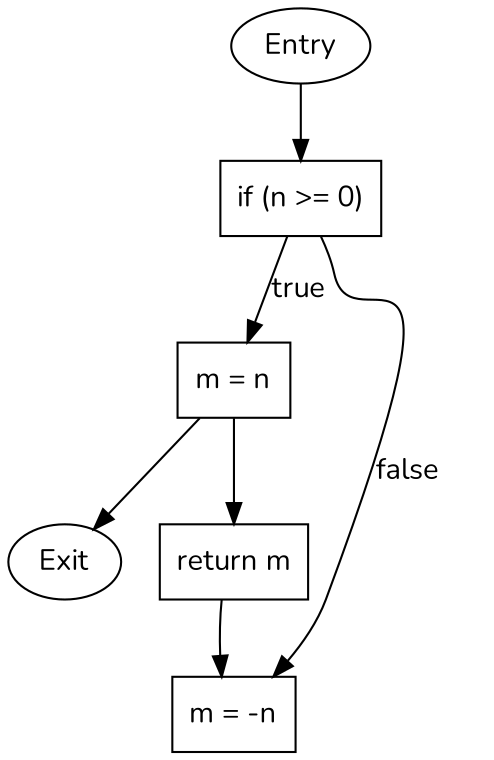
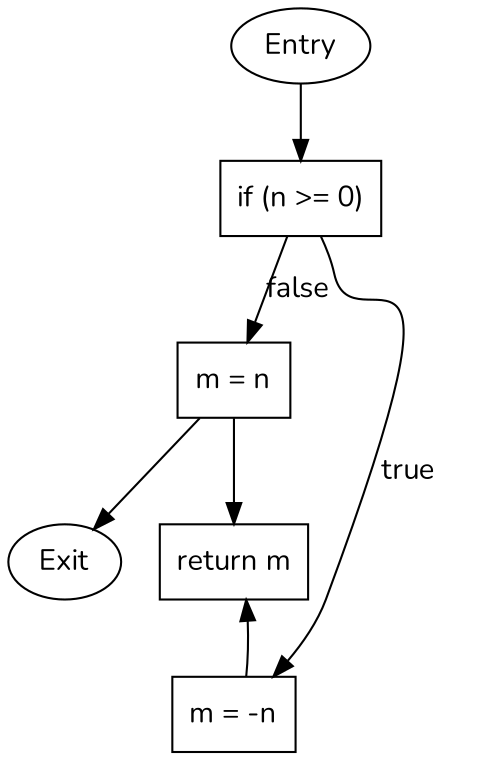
(299, 289) -> (299, 289)
(408, 471) -> (408, 471)
(220, 628) -> (248, 649)
